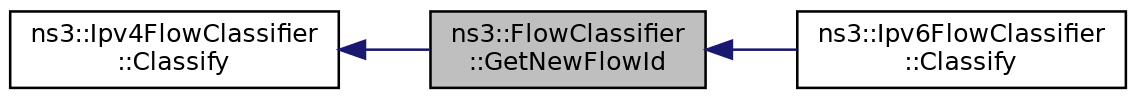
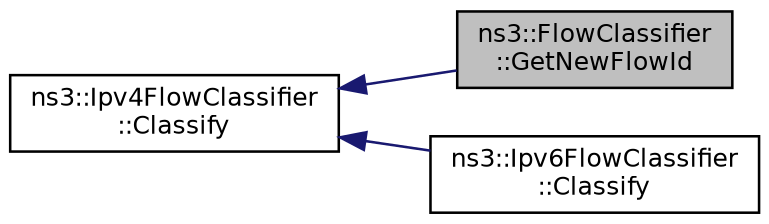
(765, 50) -> (398, 146)
